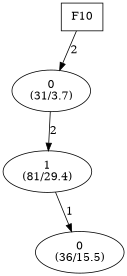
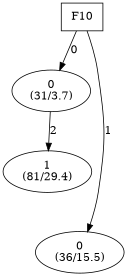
(74, 50) -> (74, 50)
(62, 208) -> (104, 128)
